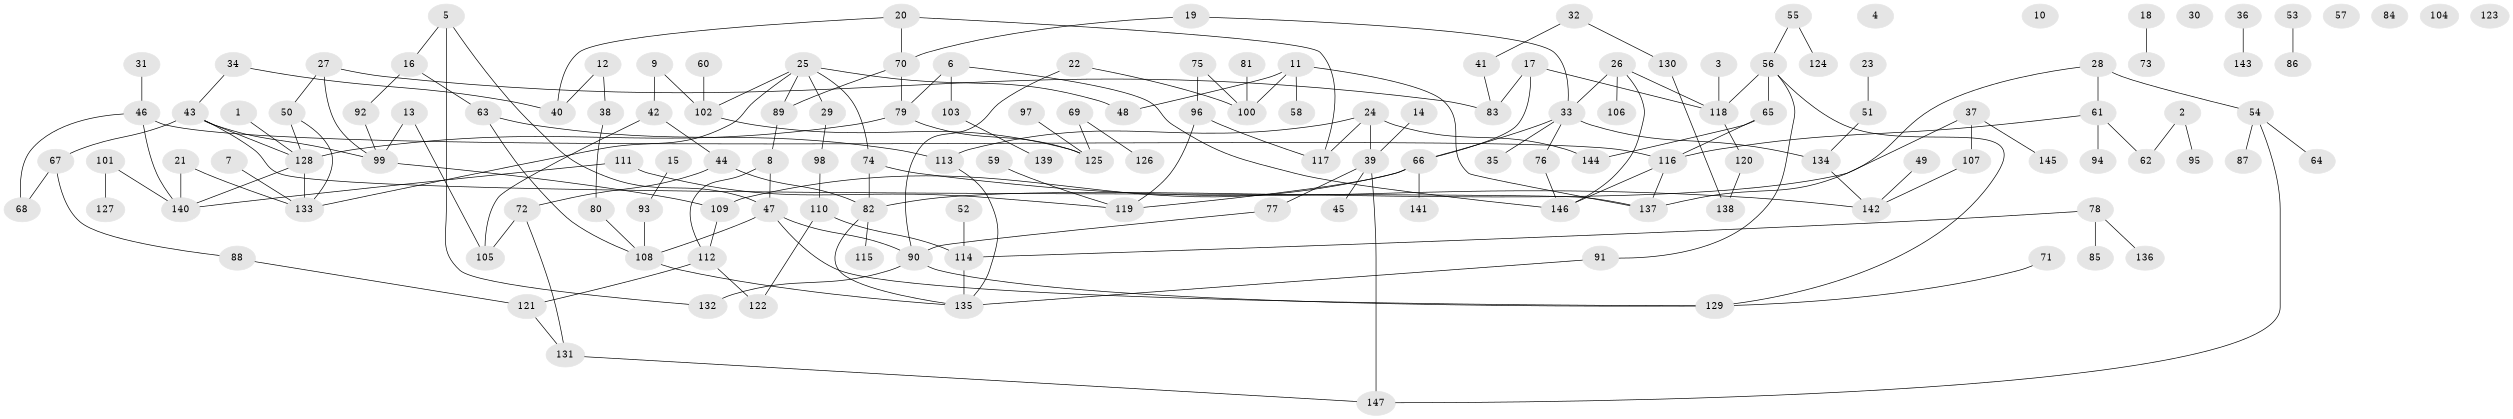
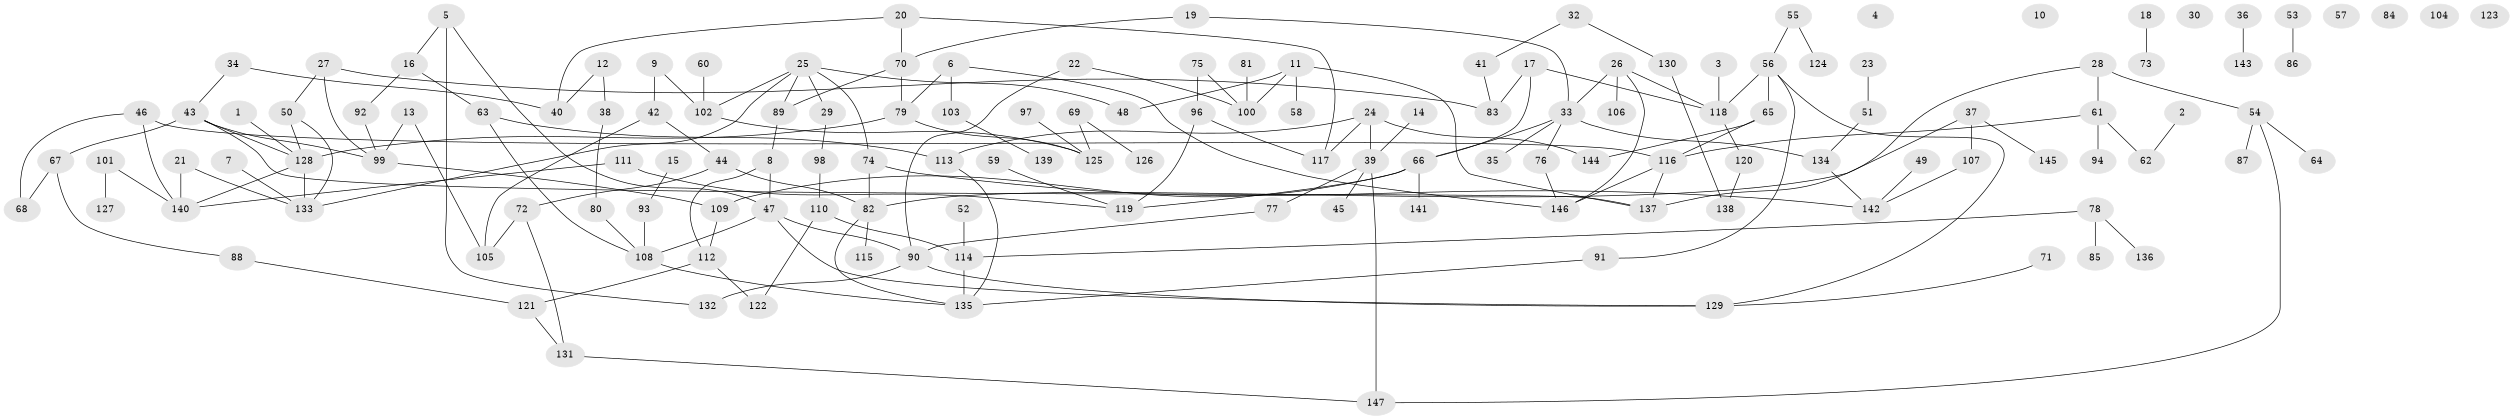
(142, 65) -> none
(2195, 161) -> none
